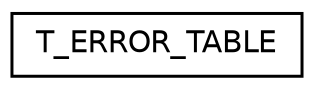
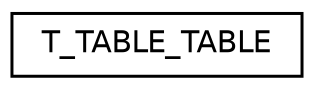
(157, 45) -> (157, 45)
